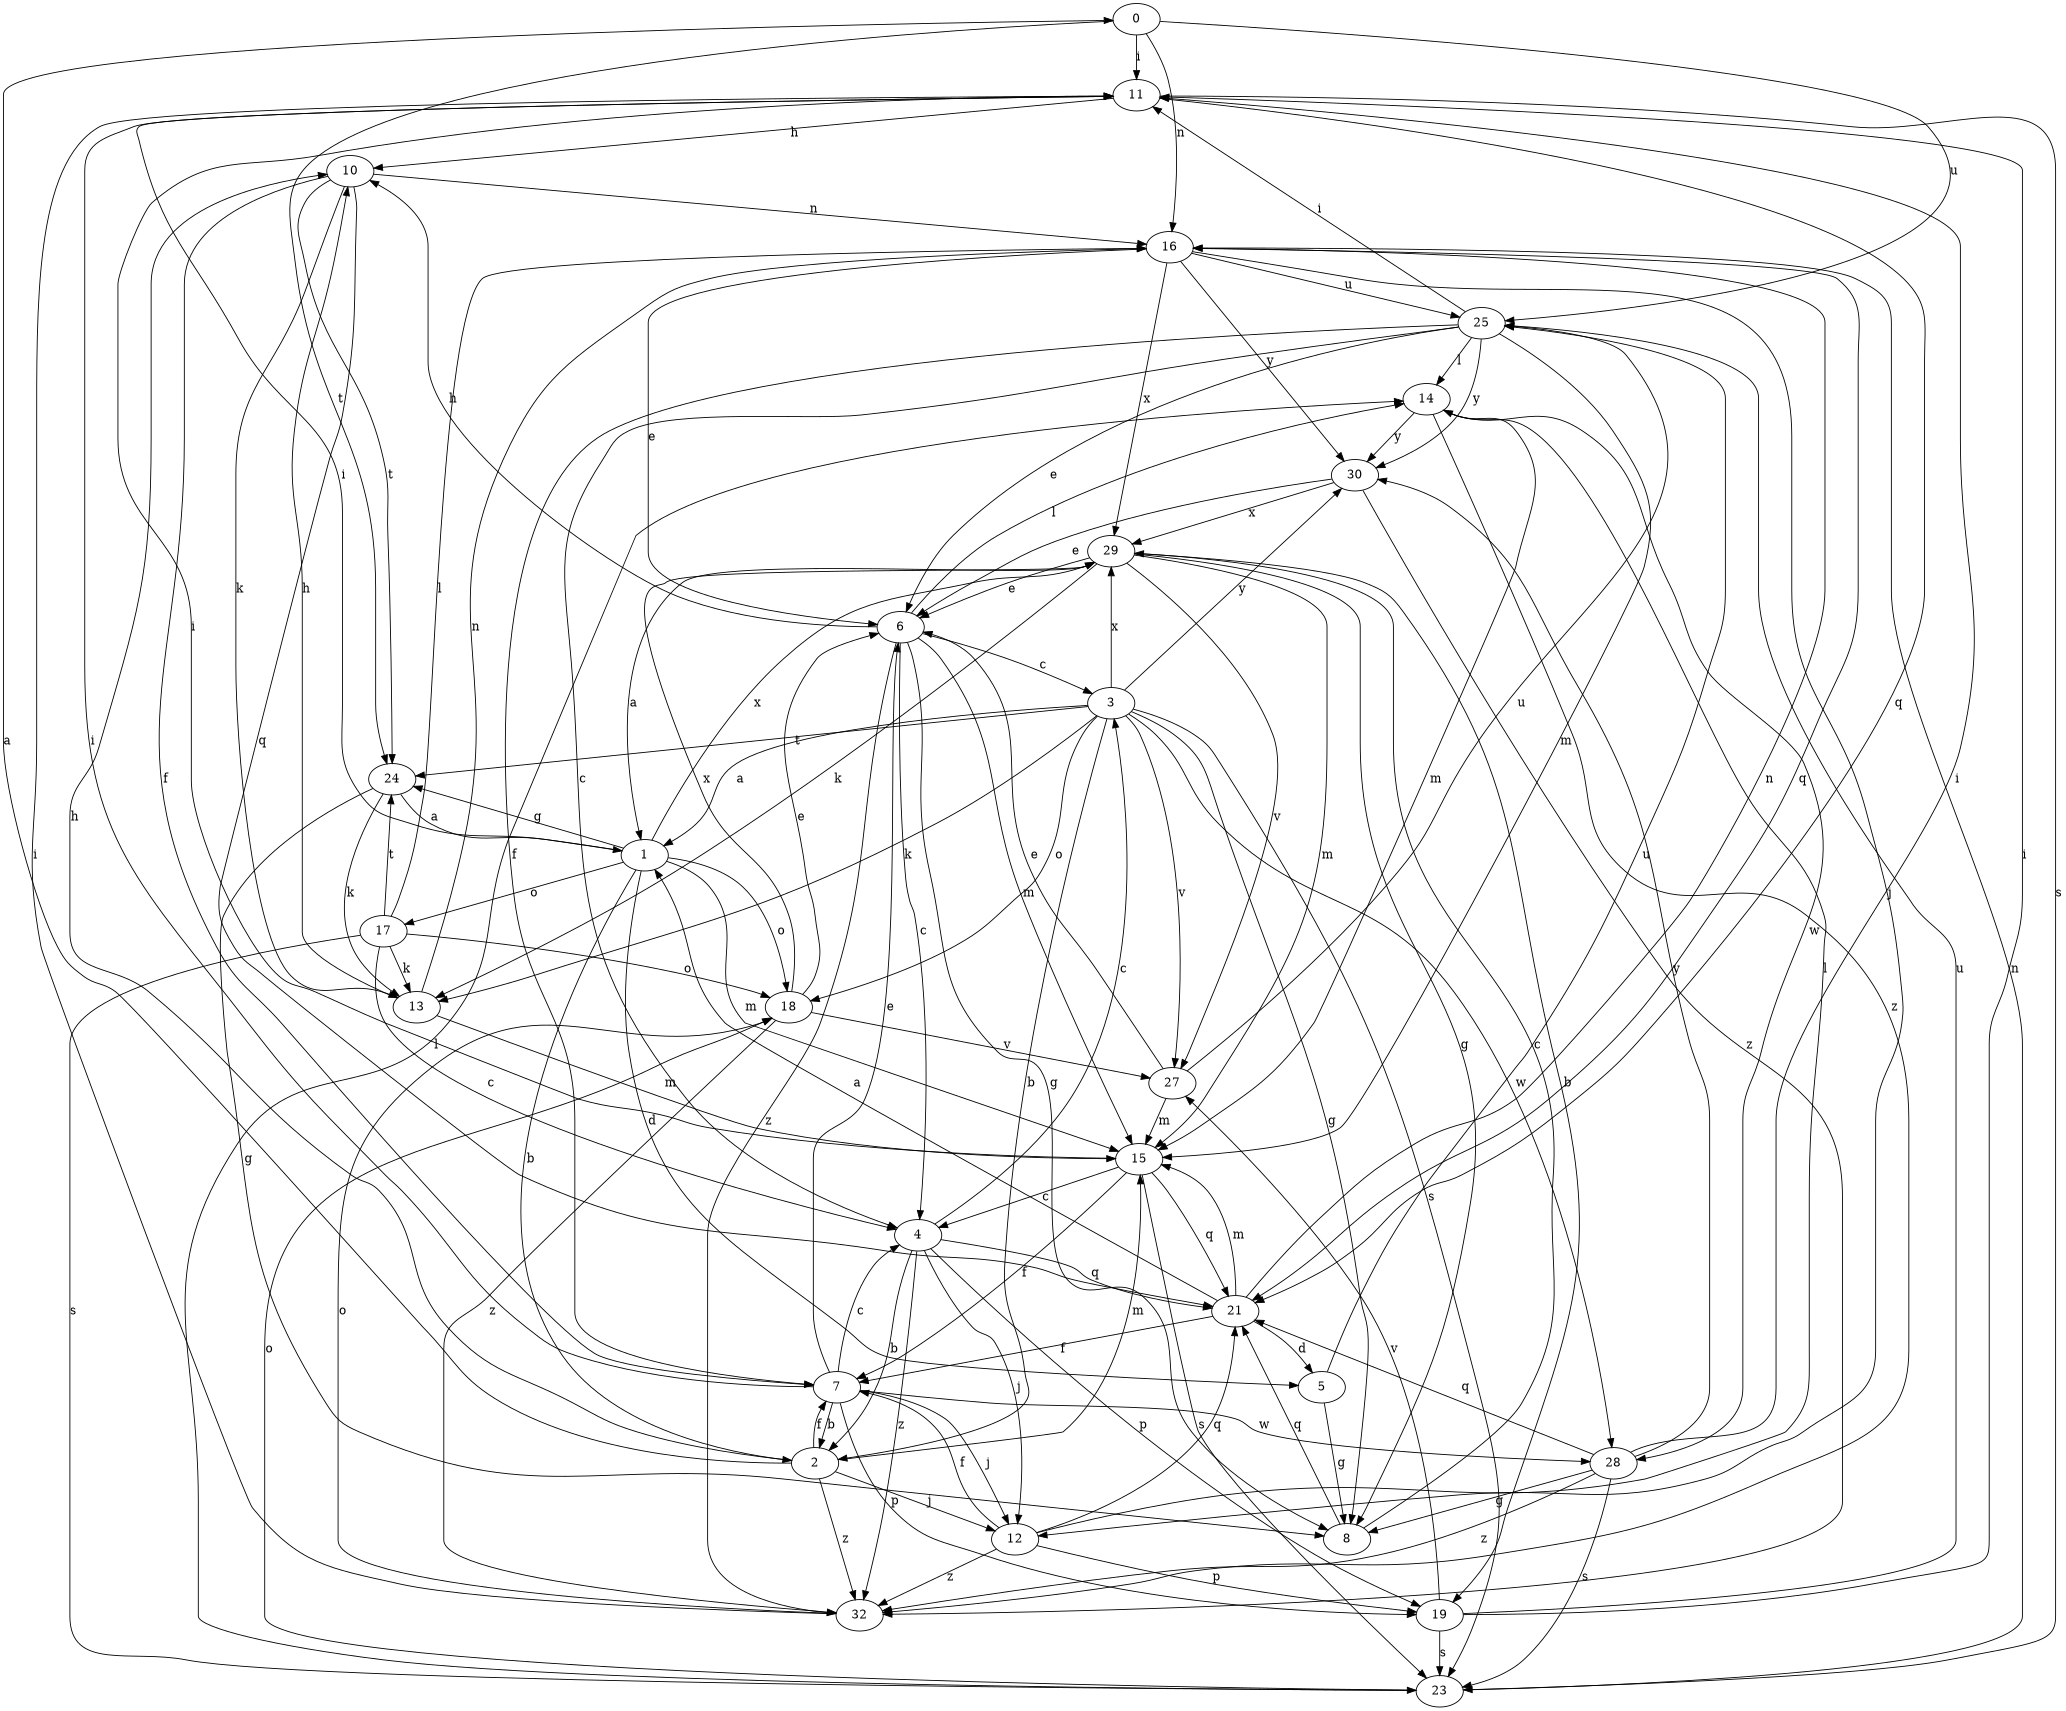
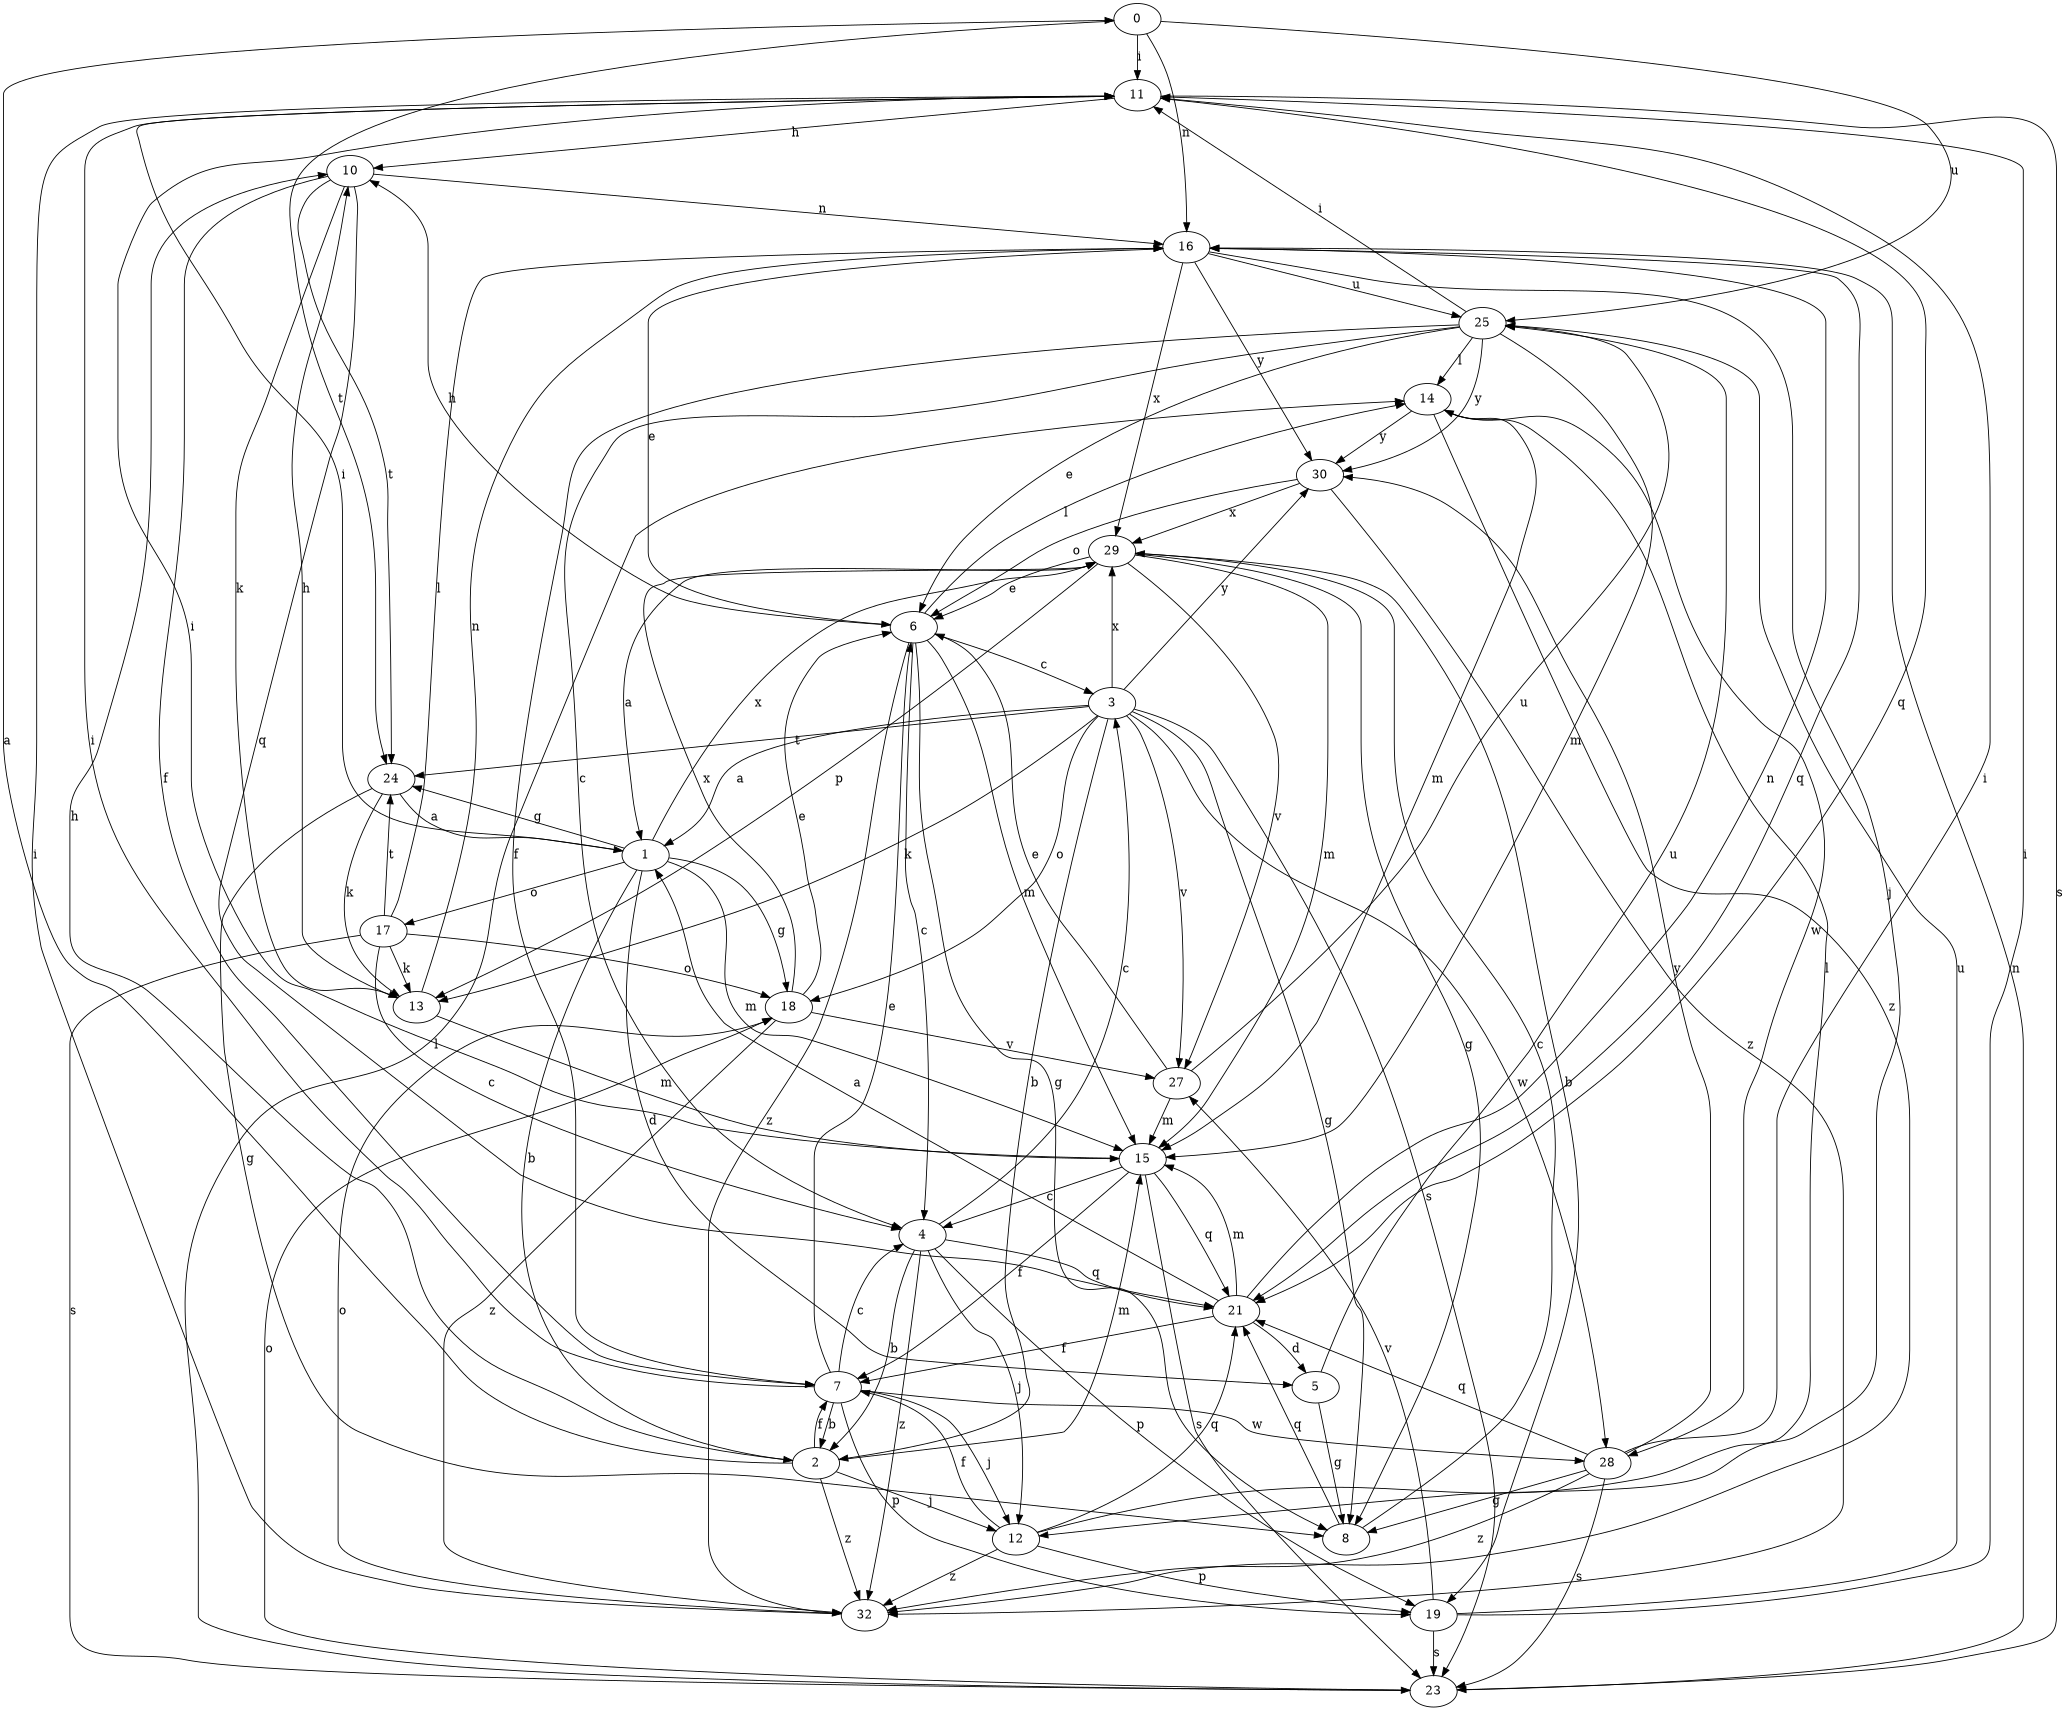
(1076, 551) -> (1077, 551)
(838, 779) -> (840, 779)
(781, 931) -> (782, 931)
